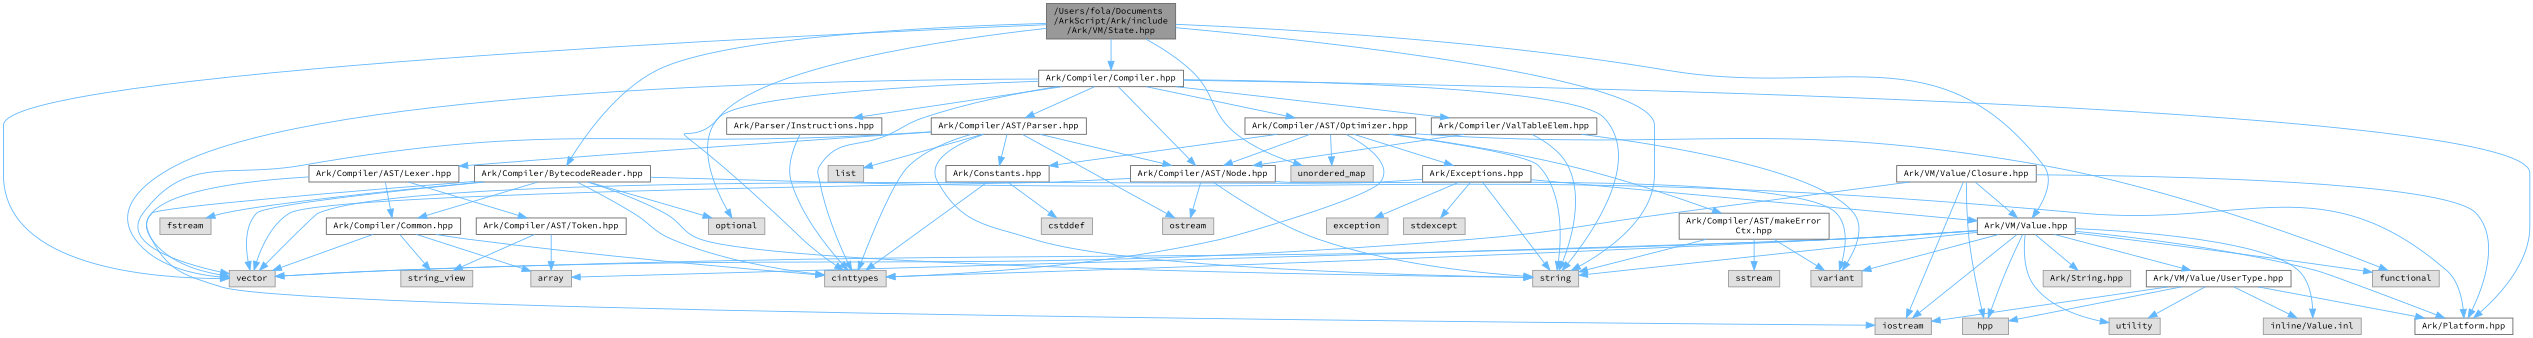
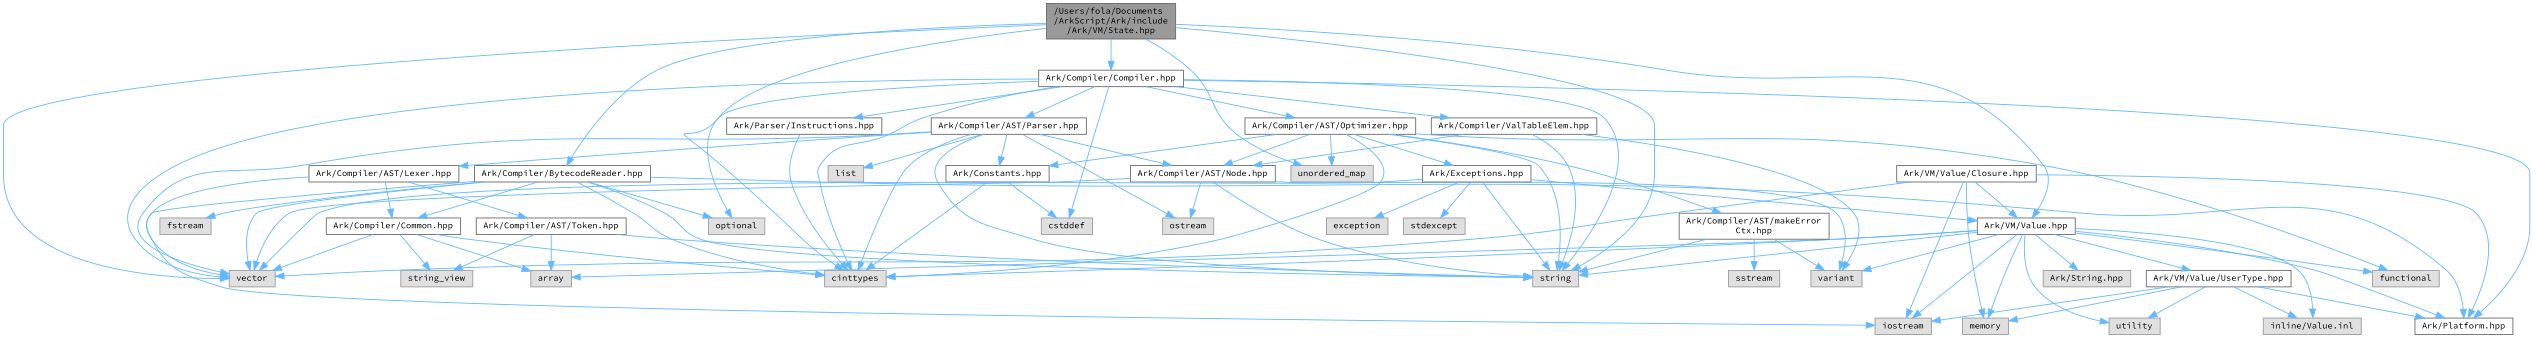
(1154, 123) -> (1088, 154)
none -> (957, 256)
(1131, 256) -> none
(1986, 326) -> (1986, 326)
